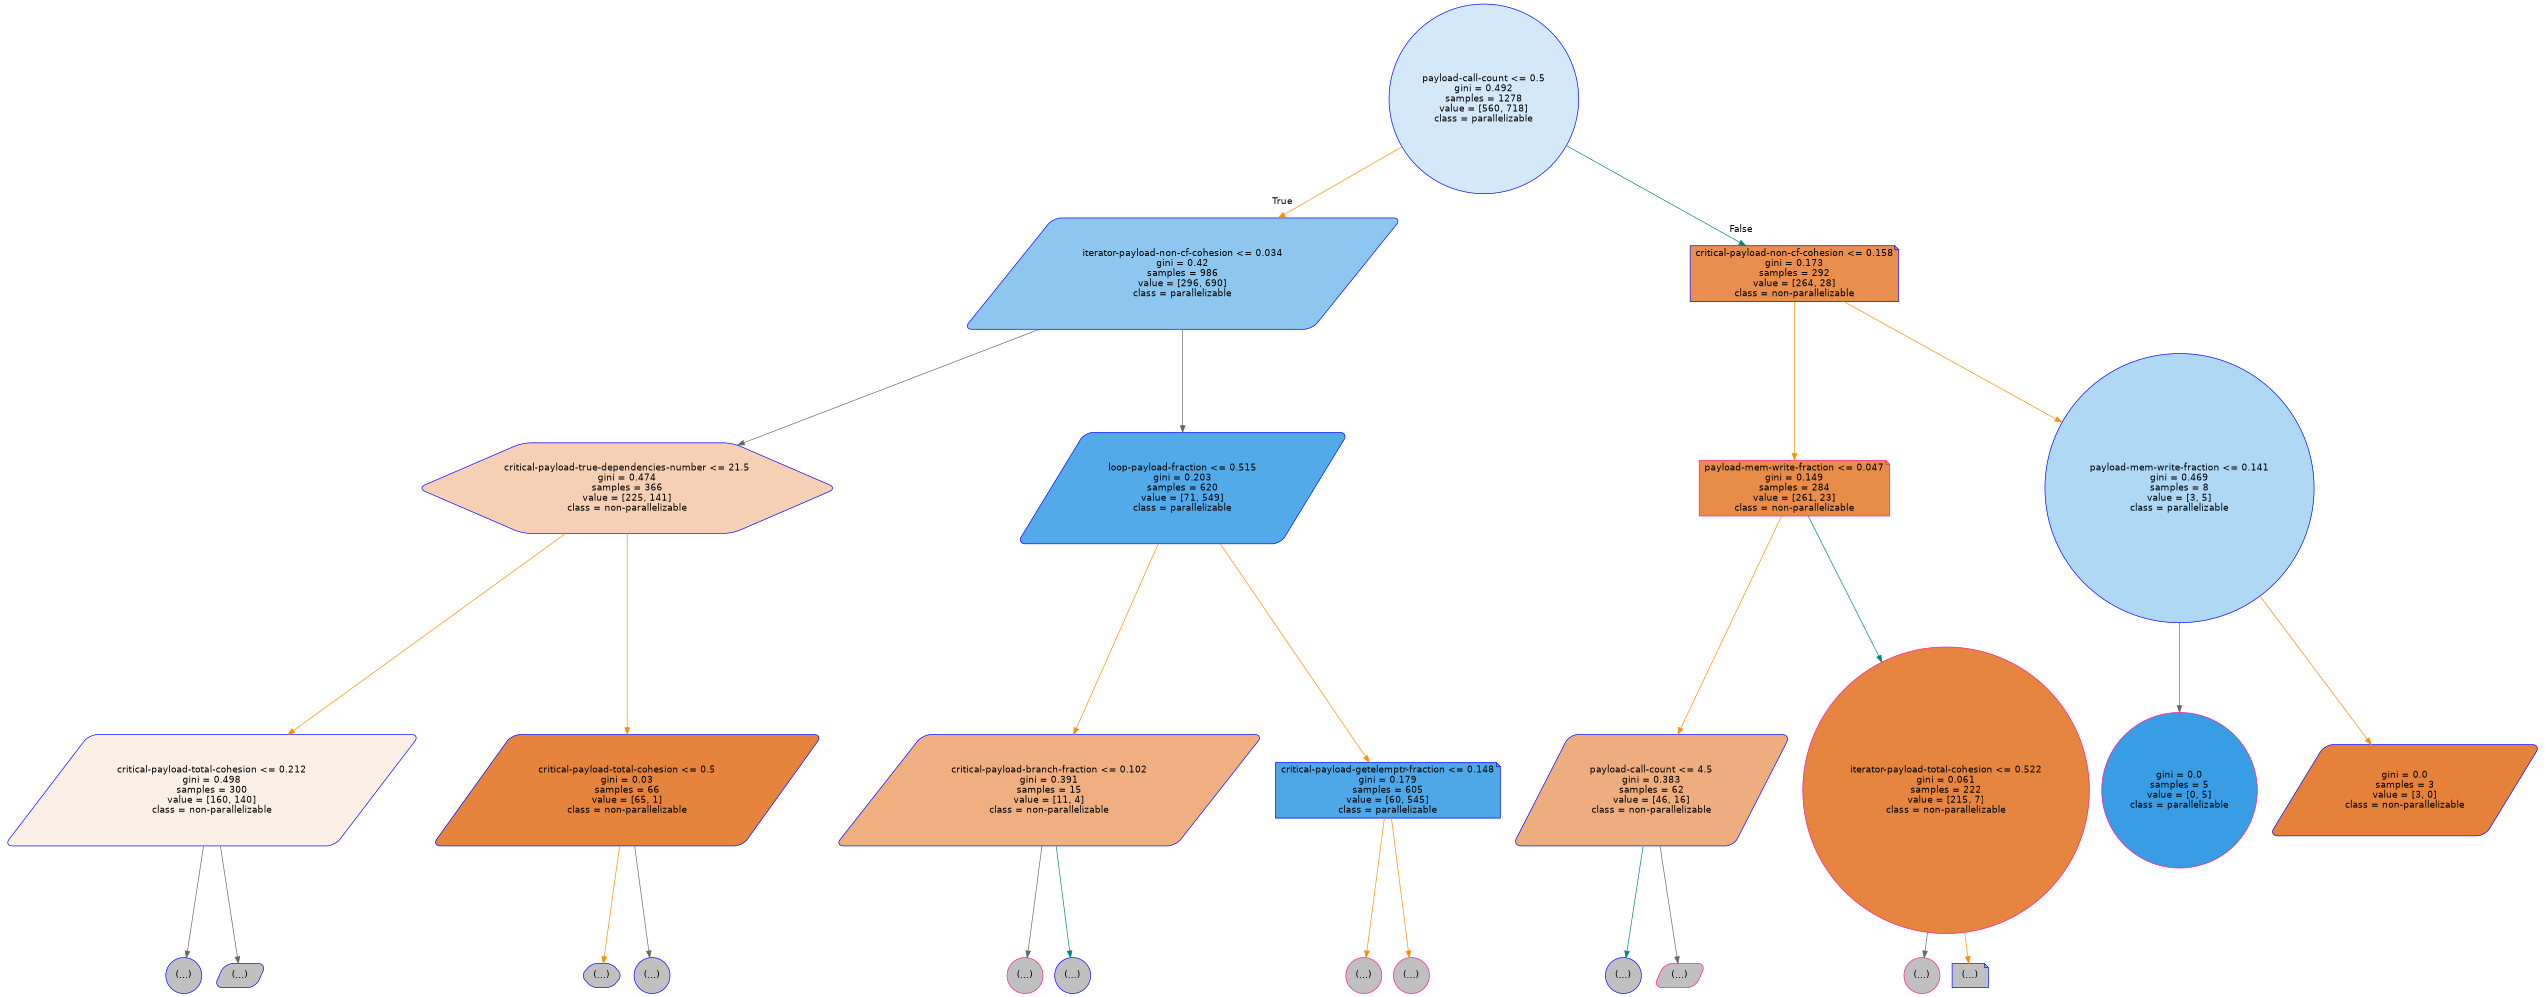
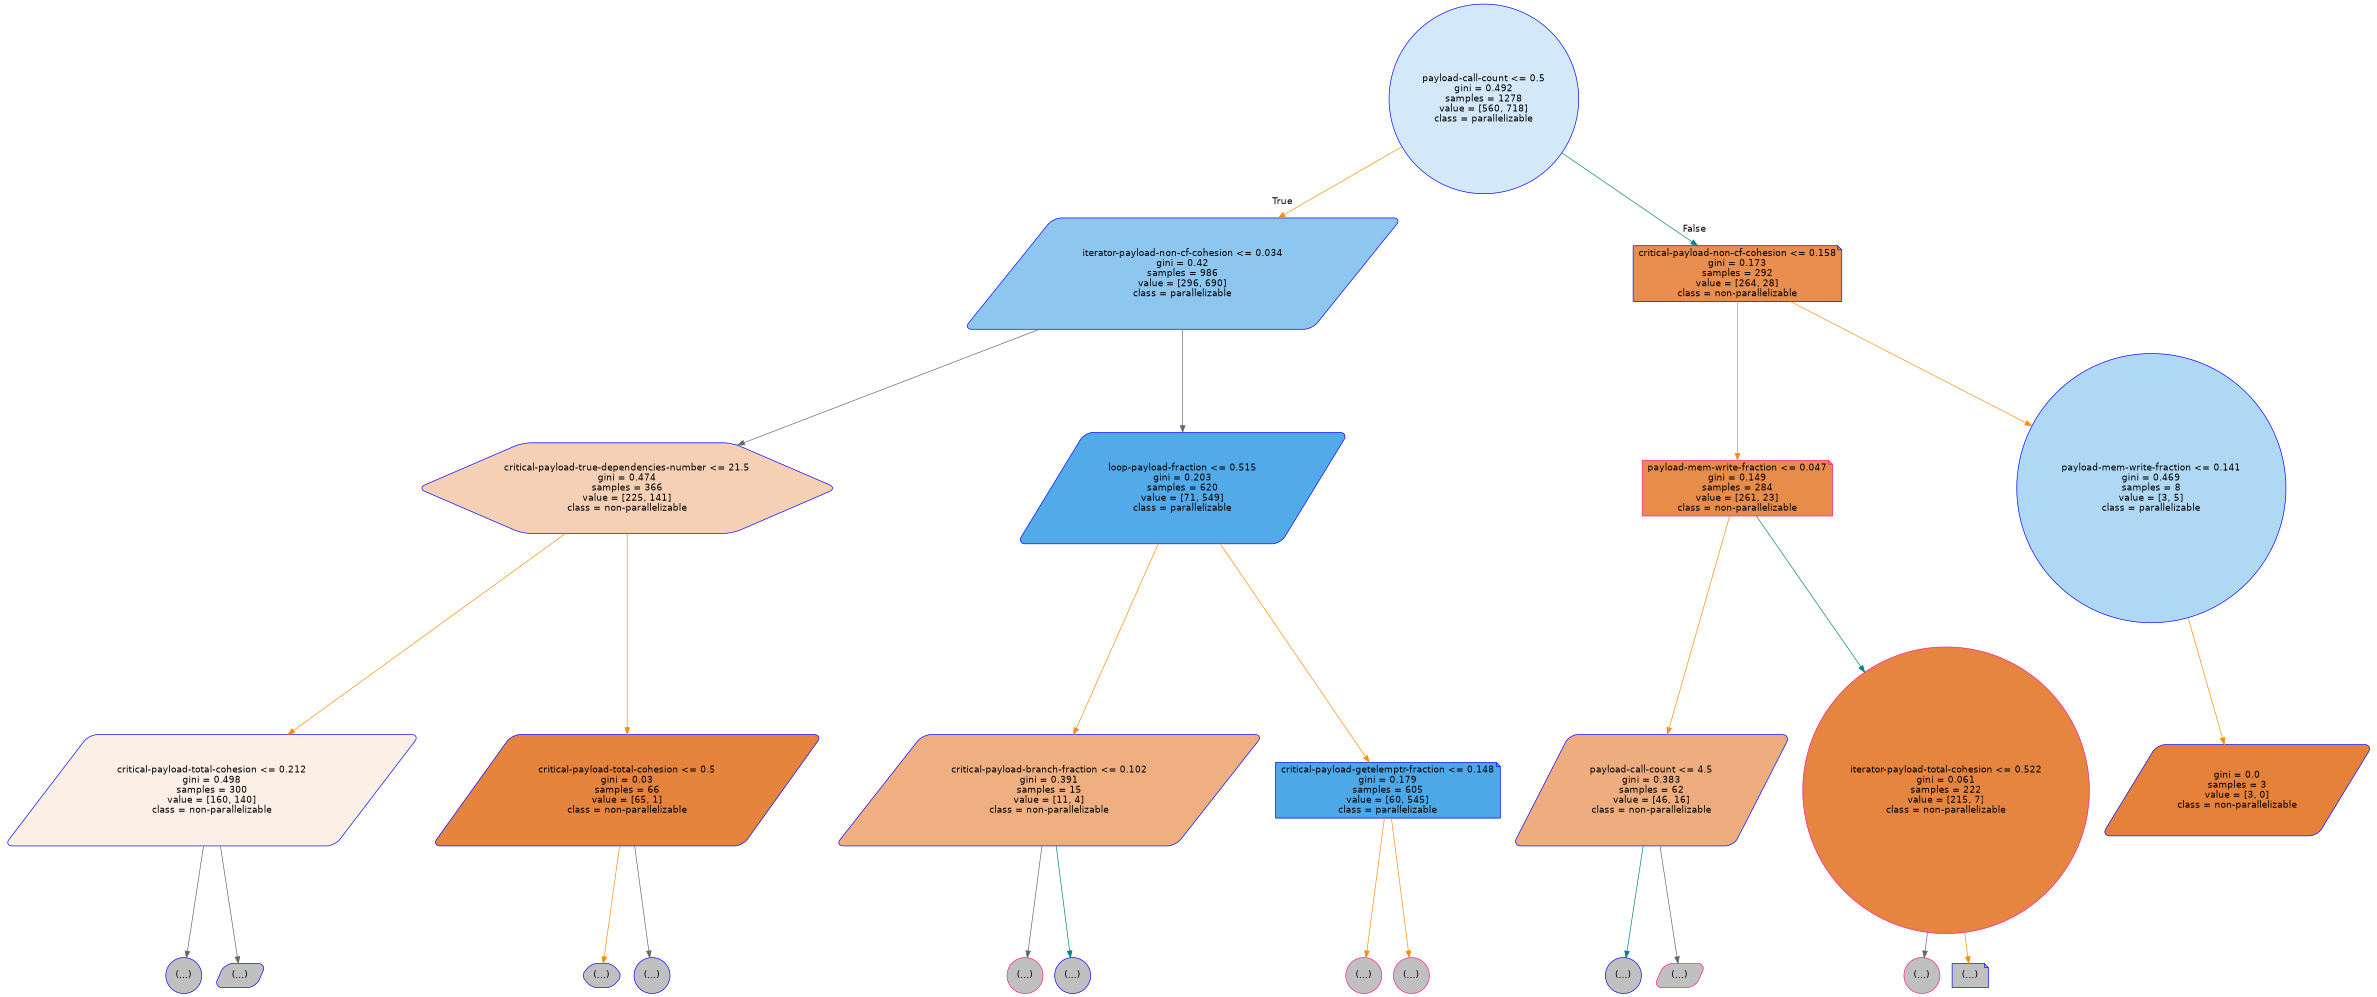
(2180, 790) -> none
